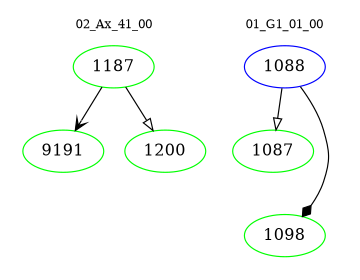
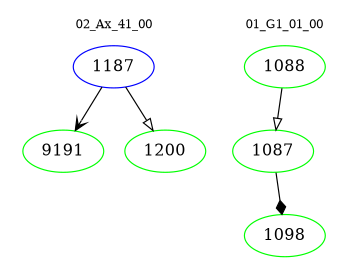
(114, 67) -> (114, 67)
(285, 67) -> (285, 67)
(327, 145) -> (278, 186)
